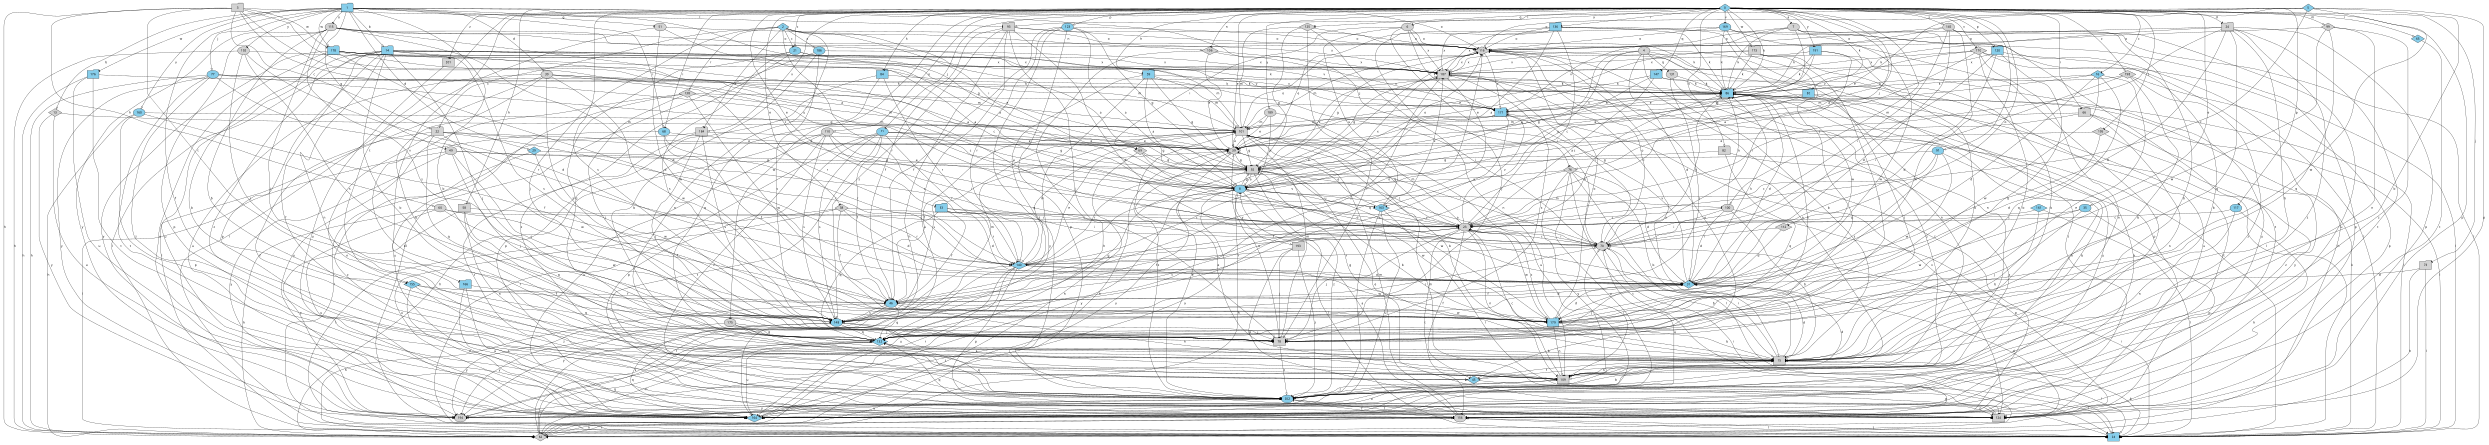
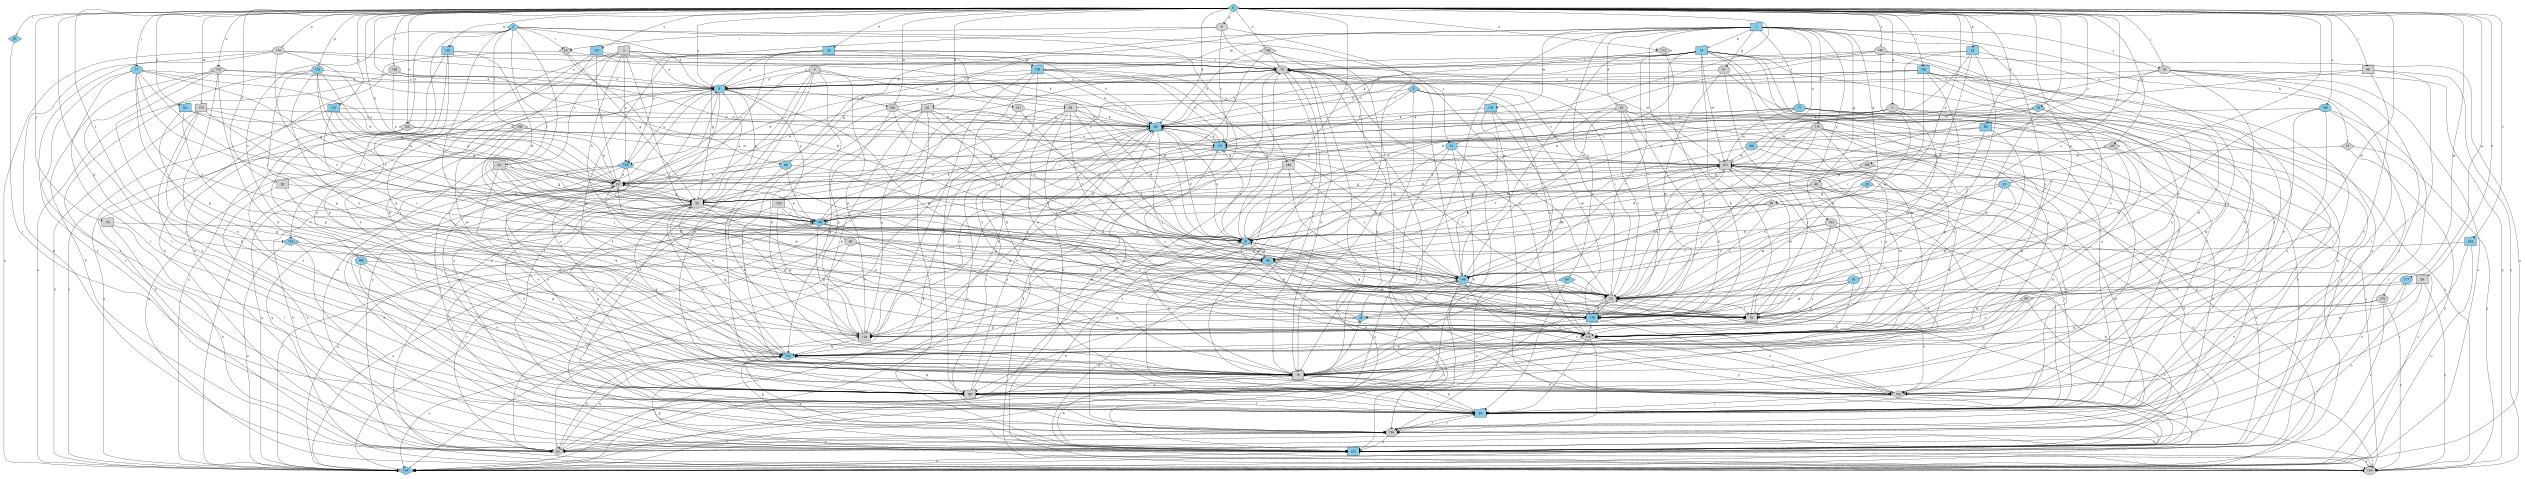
(1577, 31) -> (1724, 390)
(1439, 46) -> none
(448, 63) -> none
none -> (1581, 86)
(2314, 124) -> none
(1570, 170) -> (2165, 70)
none -> (1592, 341)
(1563, 380) -> (1898, 394)
(1287, 399) -> (1353, 452)
